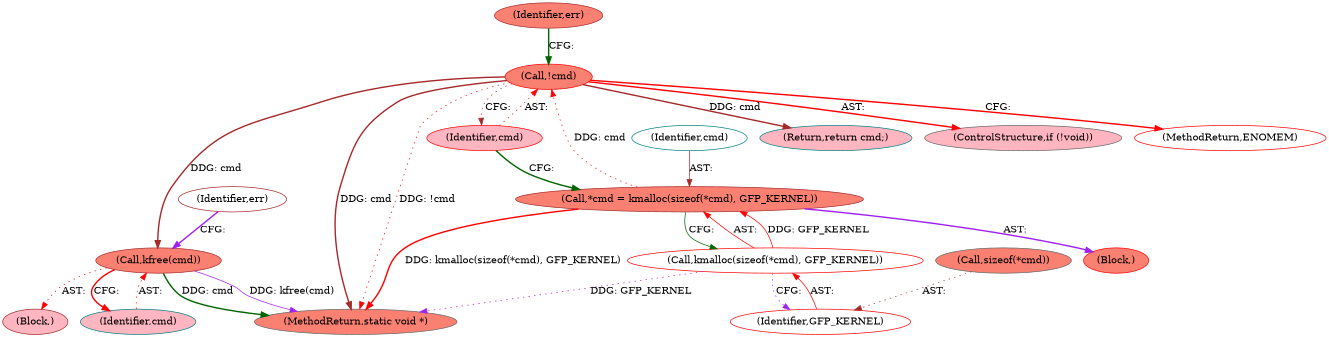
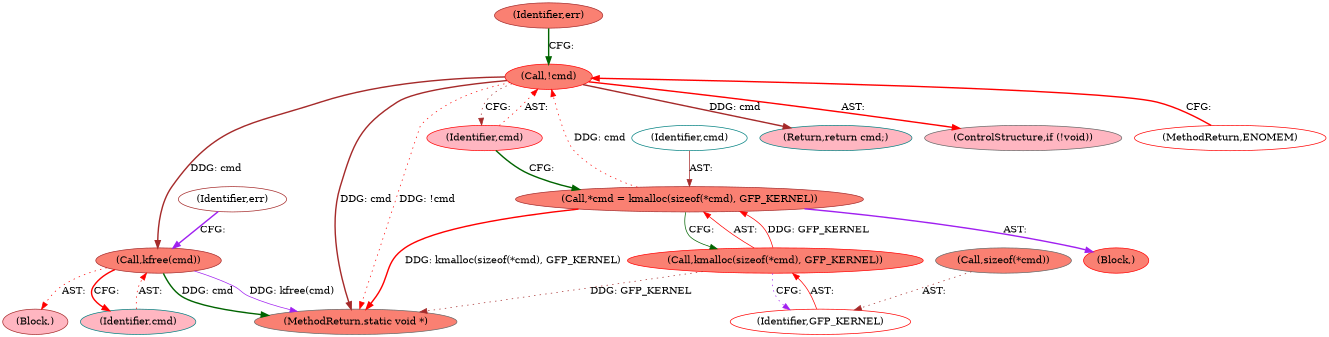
(873, 102) -> (908, 86)
(775, 261) -> (775, 261)
(565, 291) -> (565, 291)
